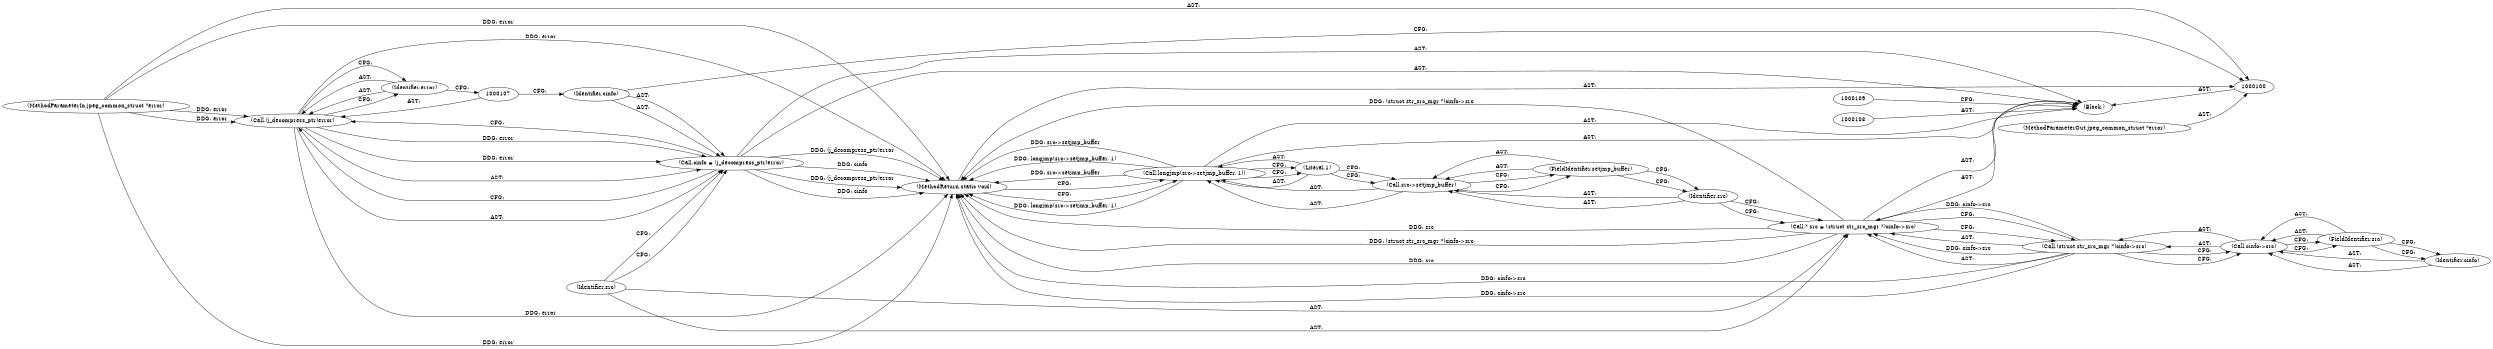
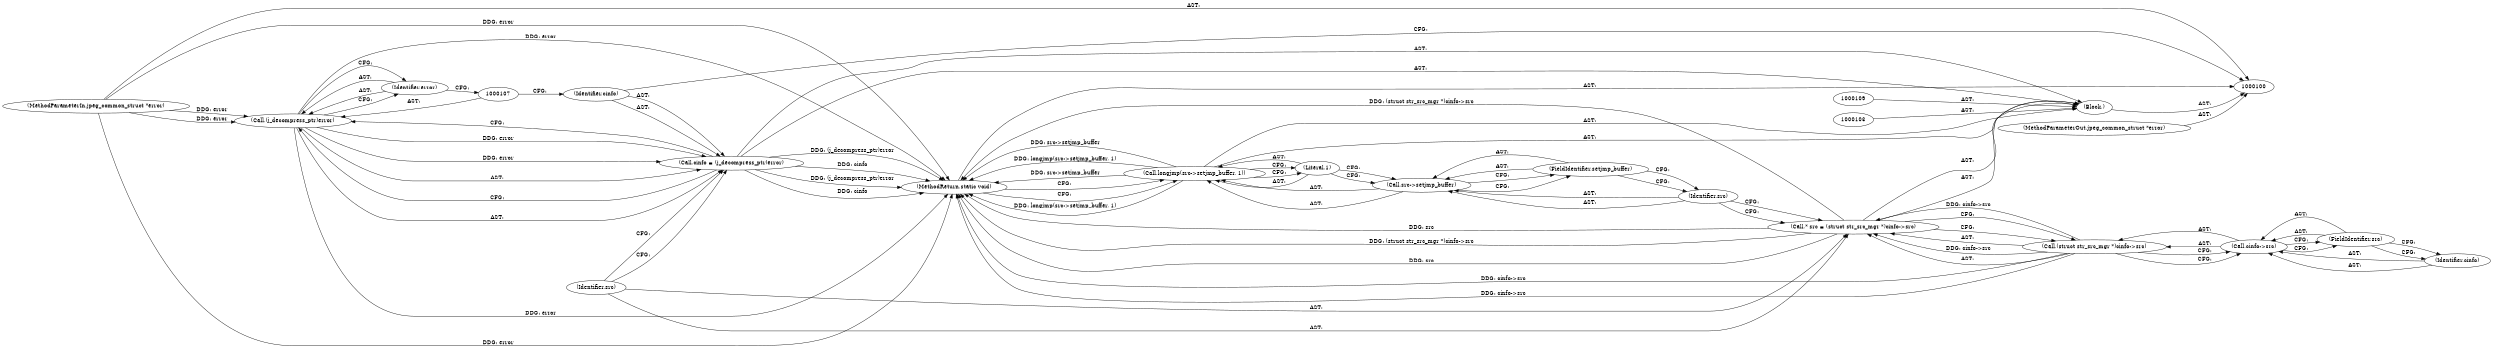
(2175, 97) -> (2178, 112)
(1968, 100) -> (1968, 100)
